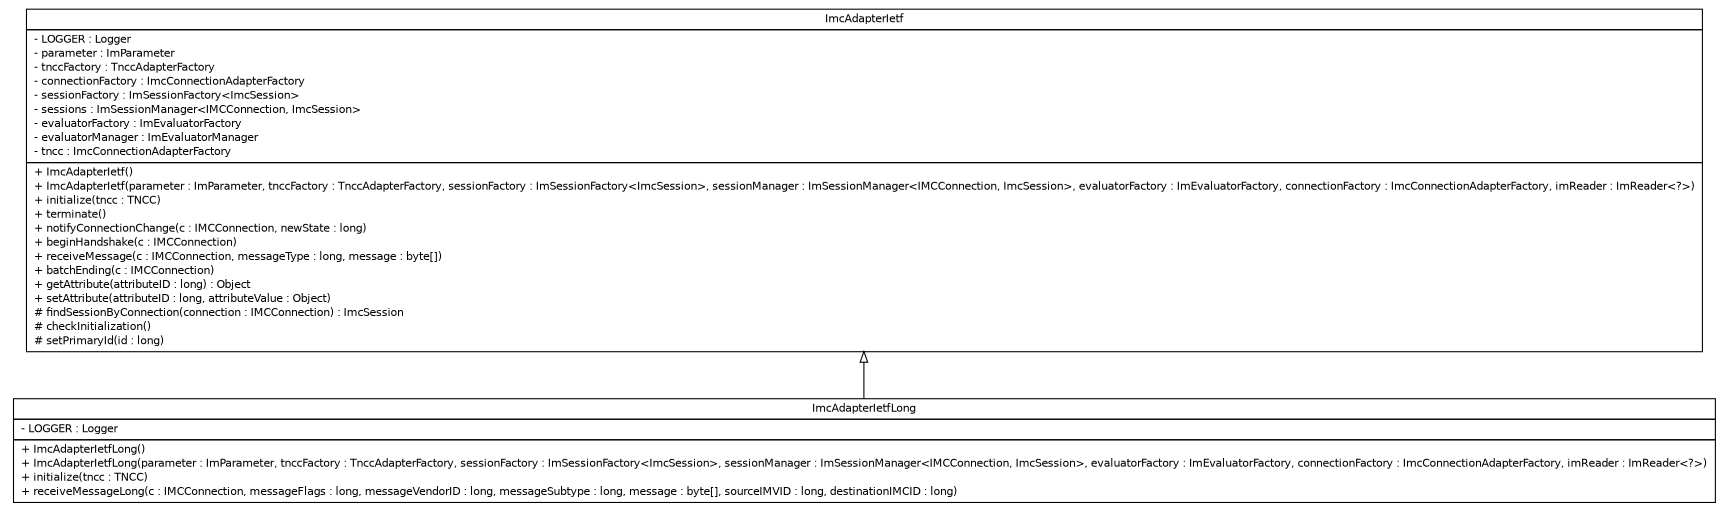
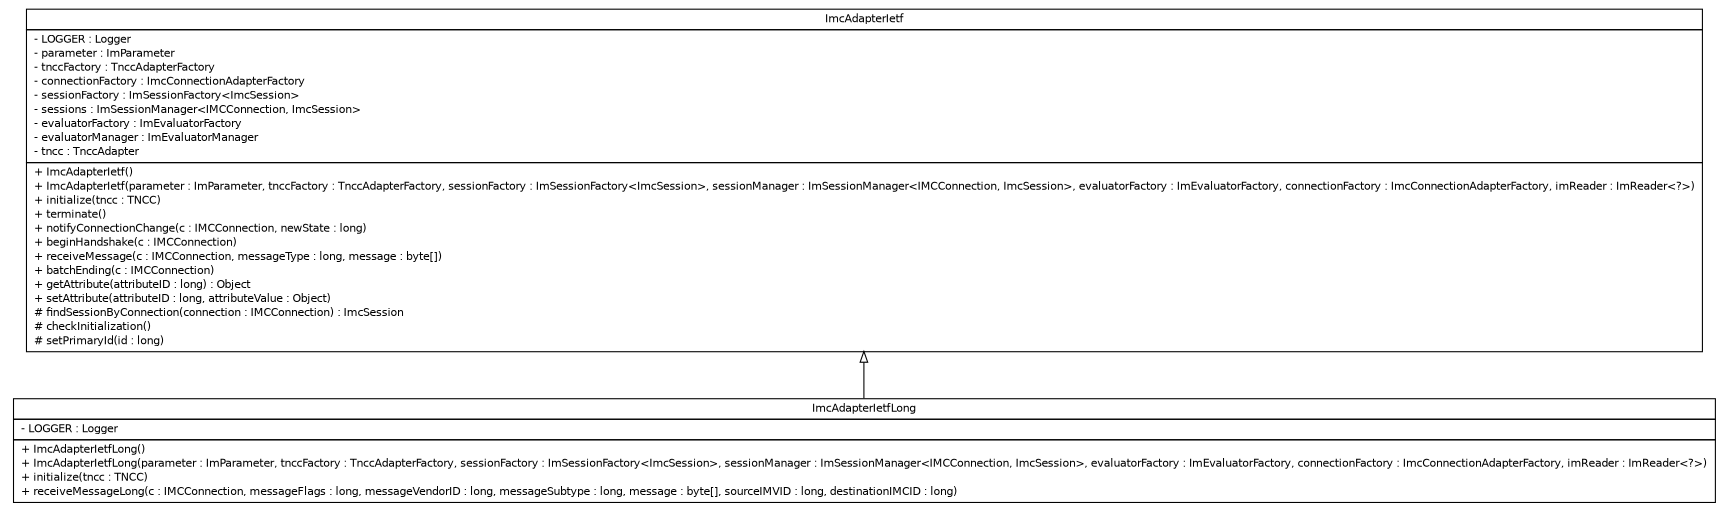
(133, 152) -> (86, 152)
